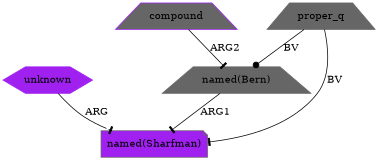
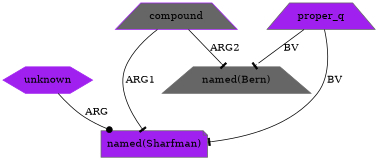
(321, 16) -> (321, 16)
(281, 46) -> (281, 46)
(197, 111) -> (123, 75)
(80, 114) -> (80, 114)
